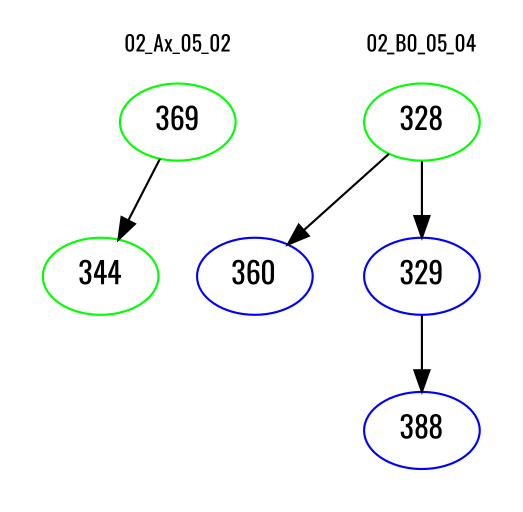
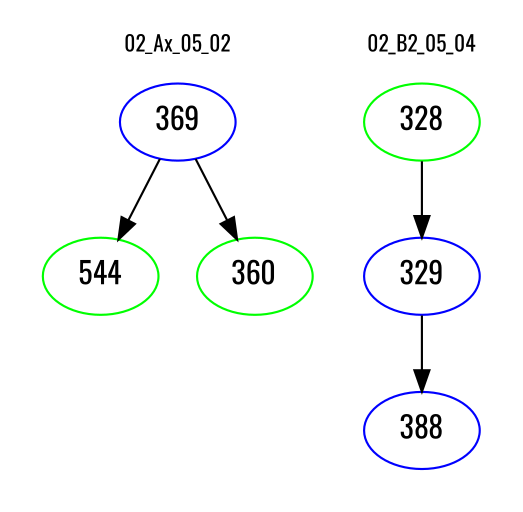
(422, 46) -> (422, 46)
(178, 122) -> (178, 122)
(361, 179) -> (211, 190)
(101, 276) -> (101, 276)
(255, 276) -> (255, 276)
